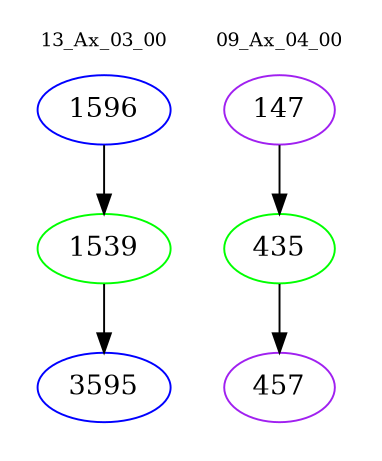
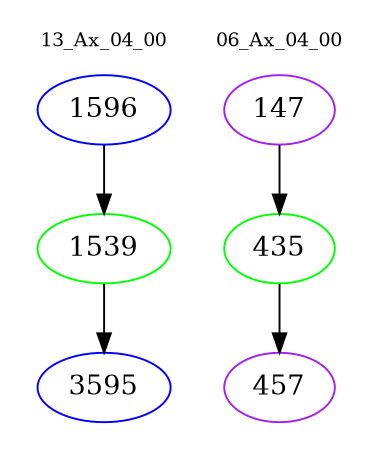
(104, 41) -> (104, 41)
(280, 41) -> (280, 41)
